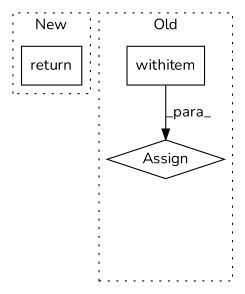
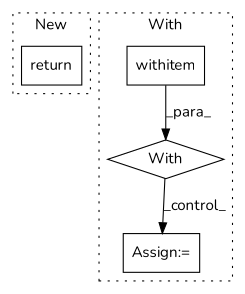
(166, 25) -> (166, 25)
(166, 159) -> (166, 159)
none -> (161, 253)
